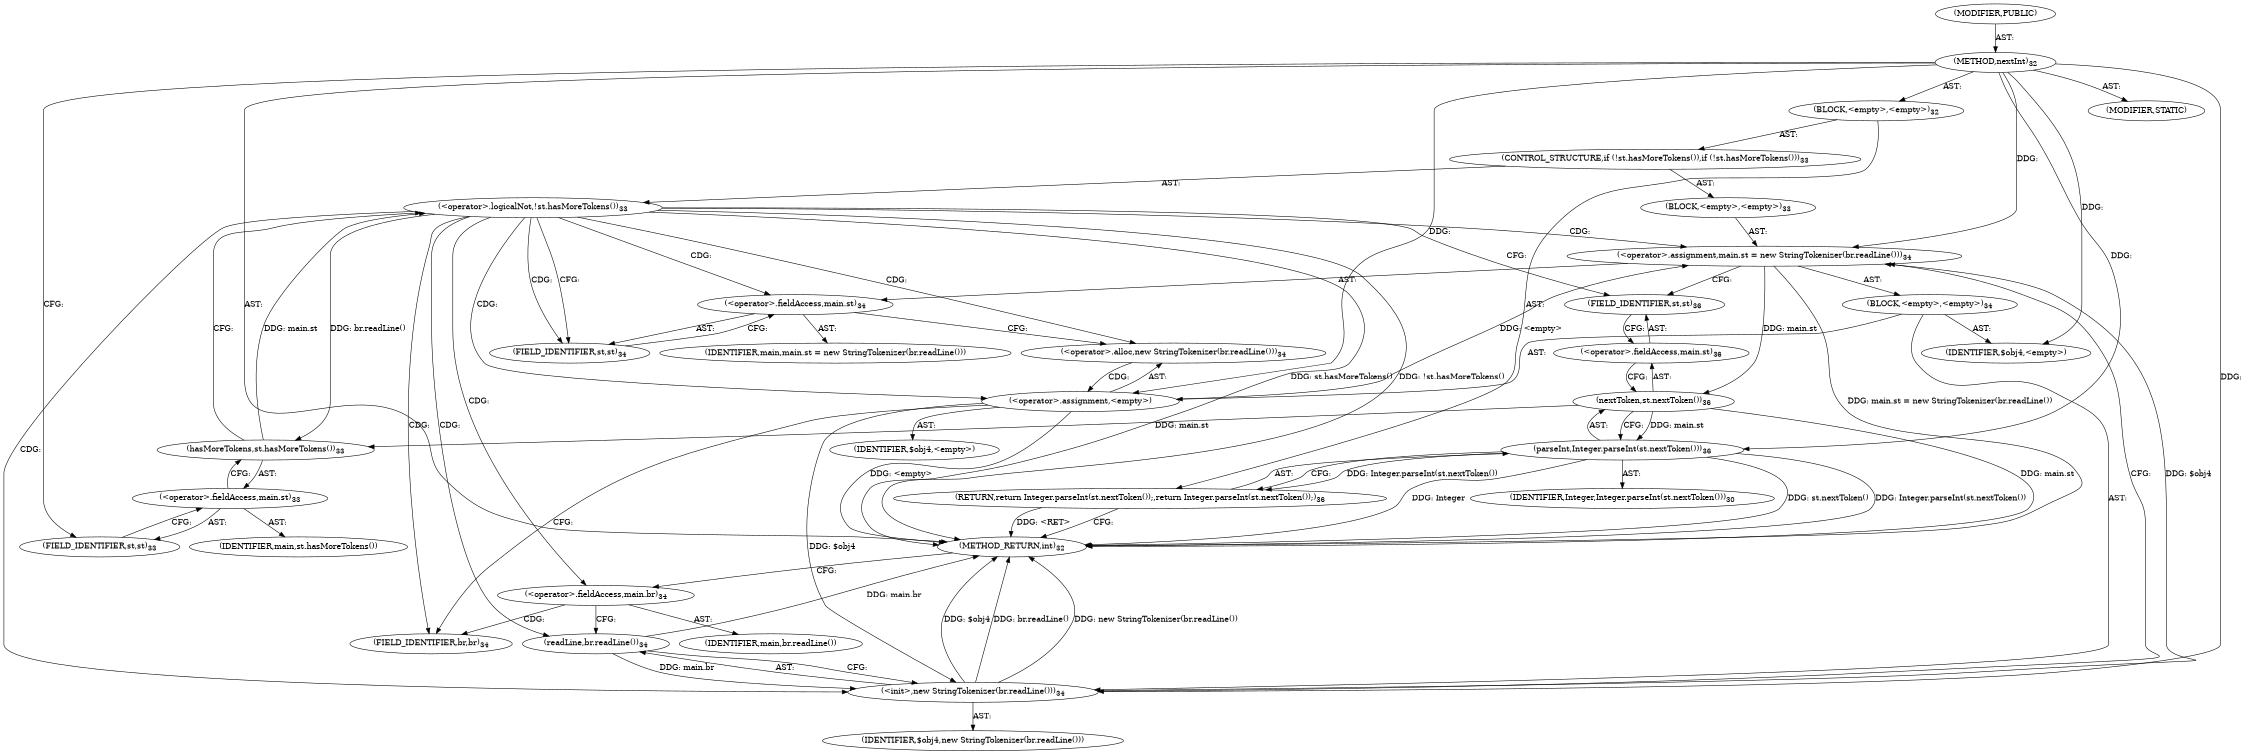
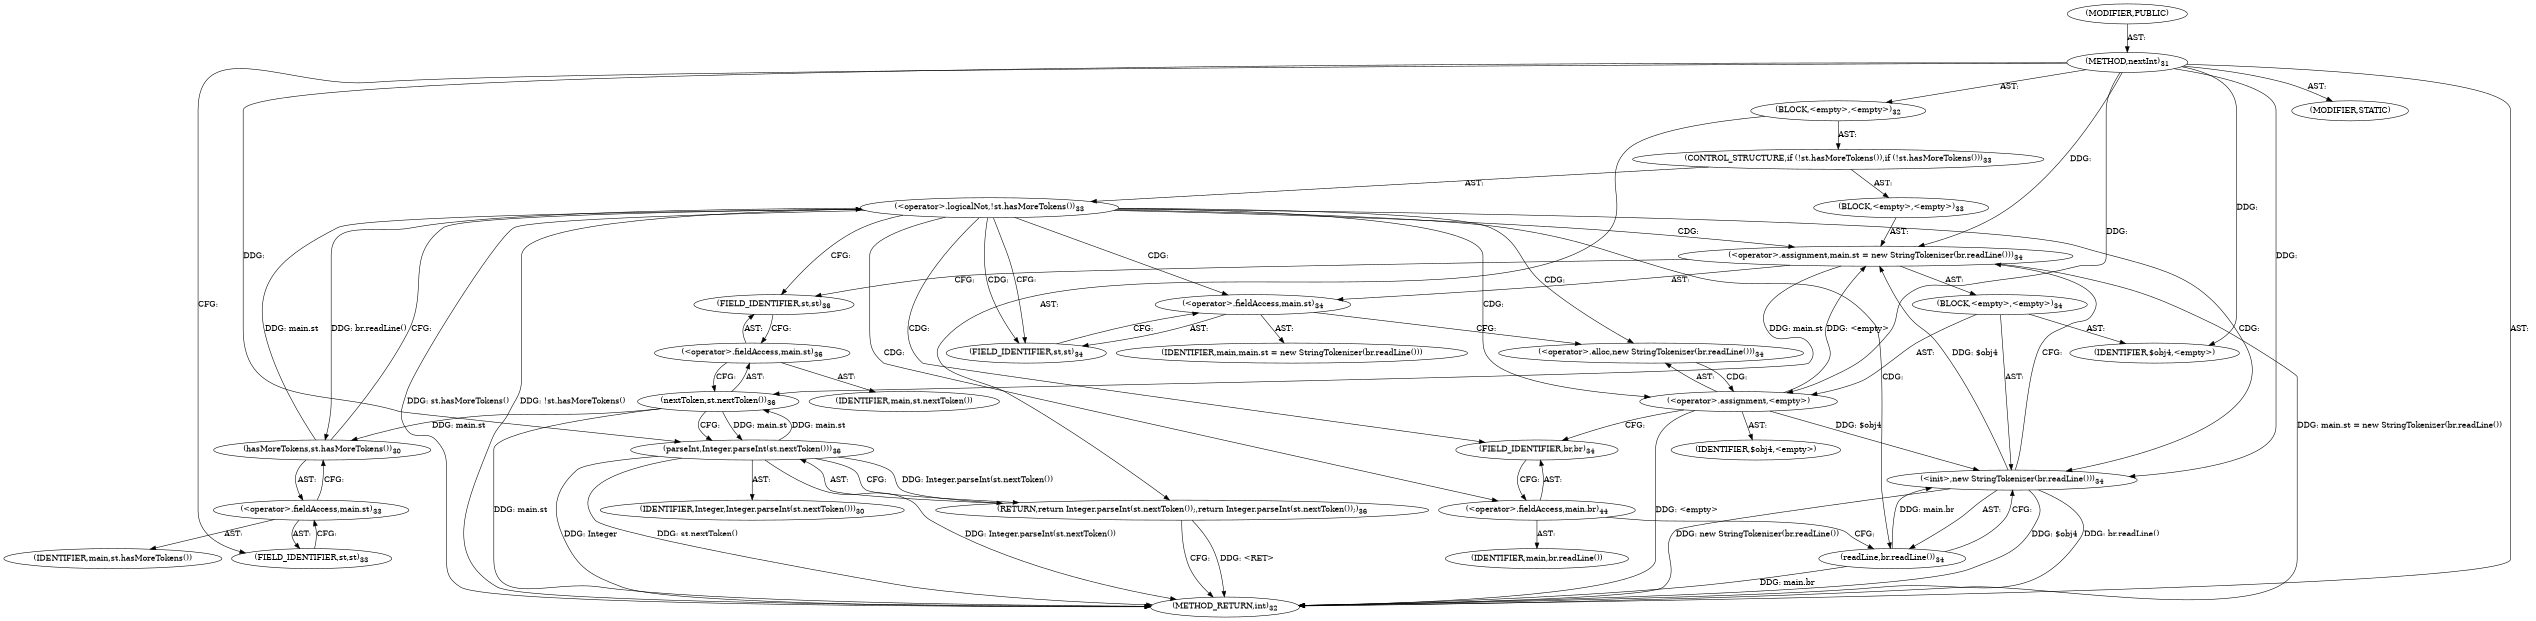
(2033, 62) -> (2165, 62)
none -> (904, 402)
(1600, 426) -> (819, 426)
(340, 449) -> (397, 449)
(805, 568) -> (1518, 477)
(663, 595) -> (1604, 509)
(536, 620) -> (1554, 480)
(973, 741) -> none
